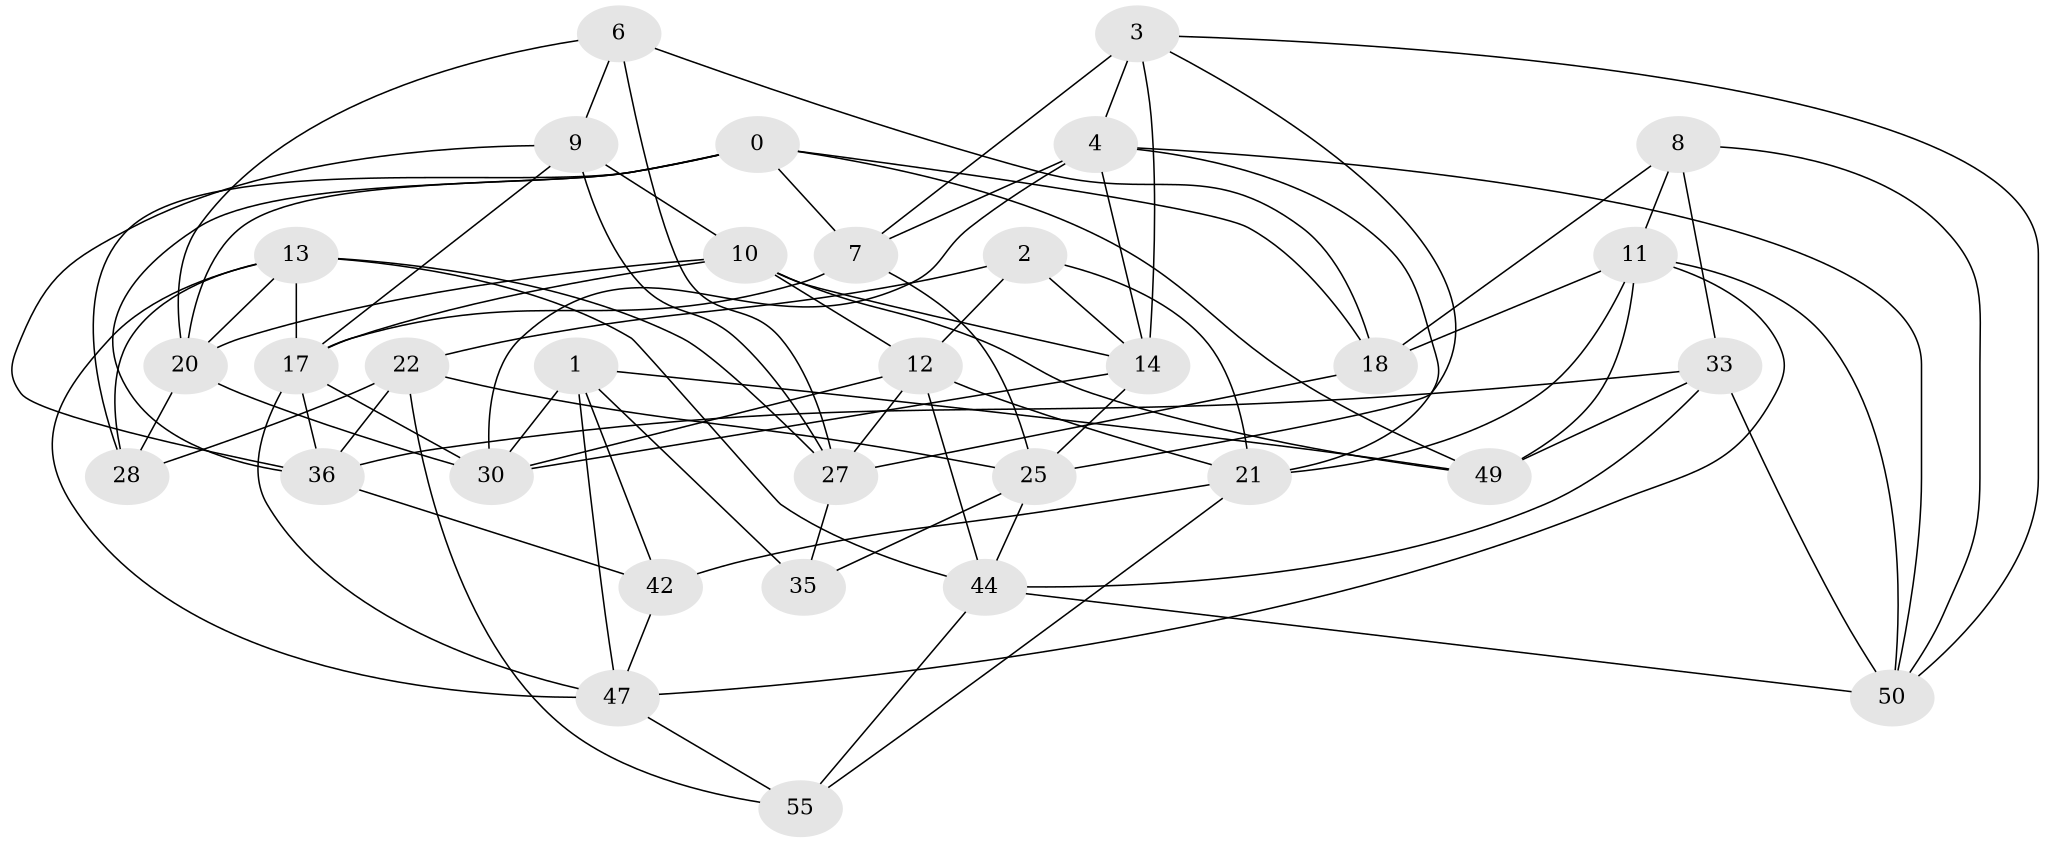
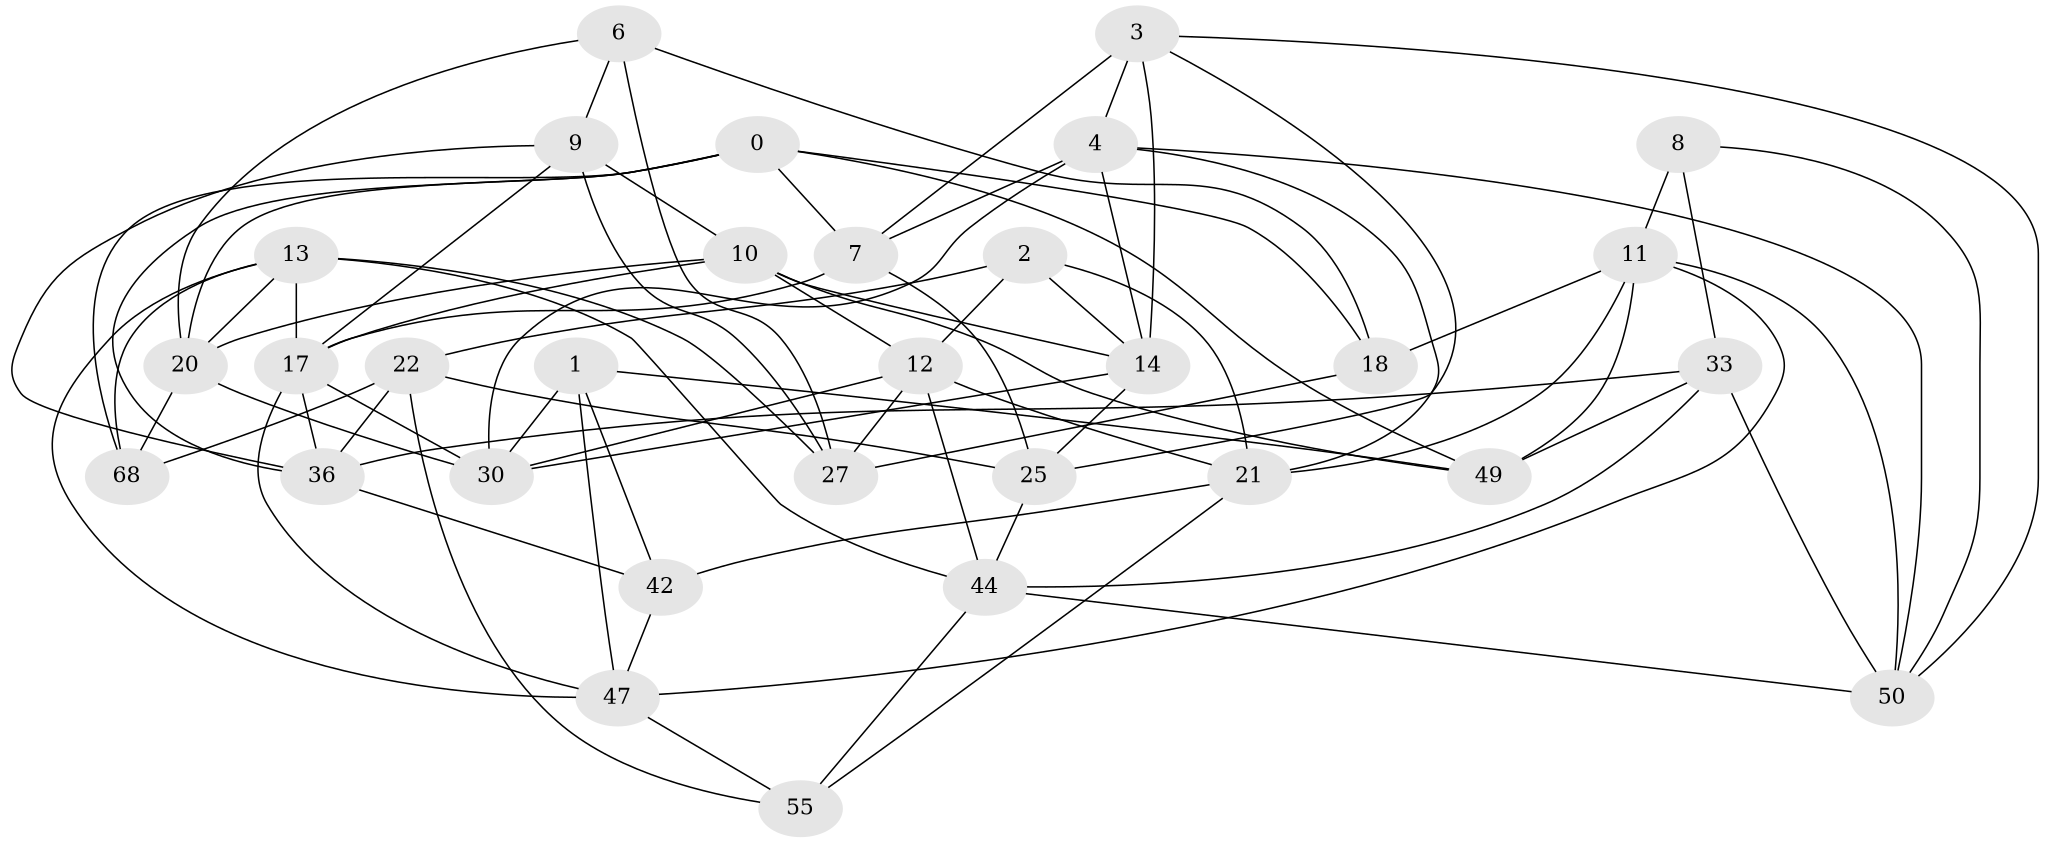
(1527, 255) -> none
(127, 477) -> (127, 477)
(804, 587) -> none
